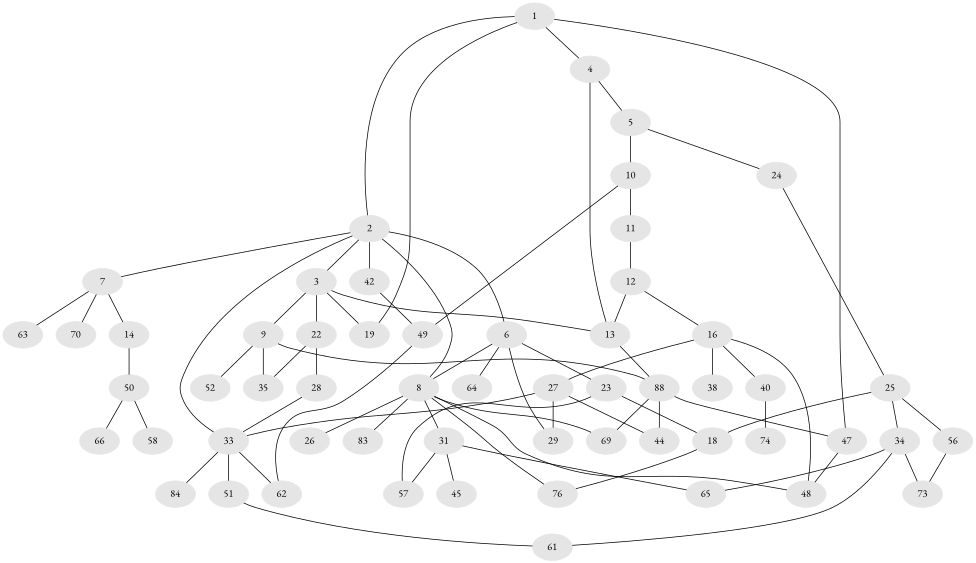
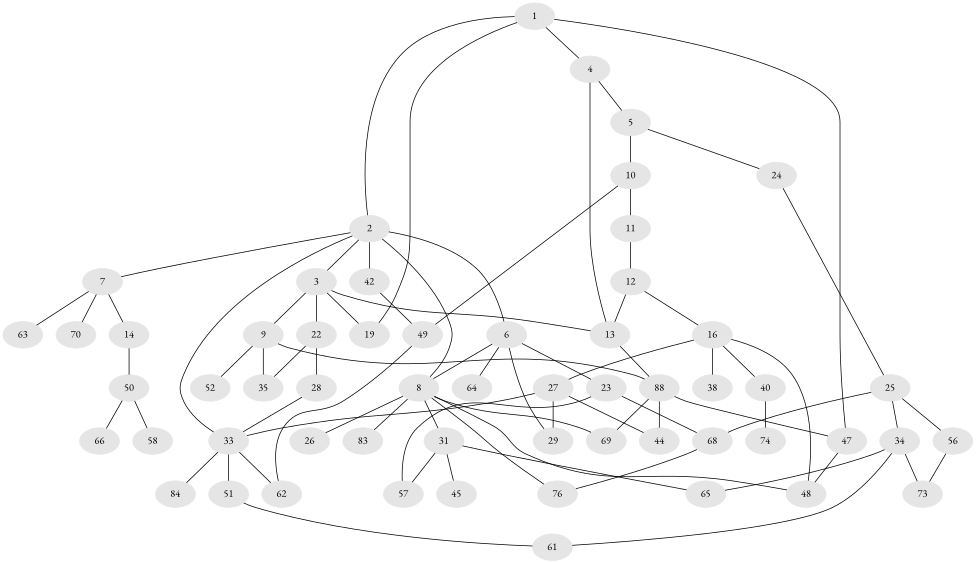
(712, 441) -> (712, 441)
